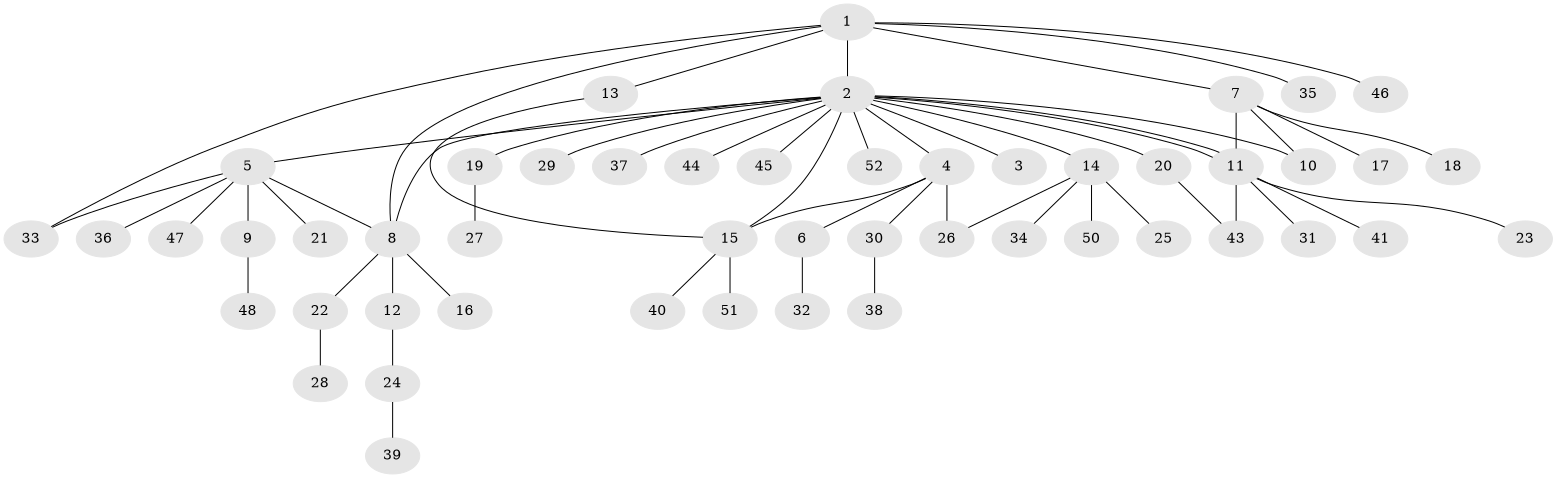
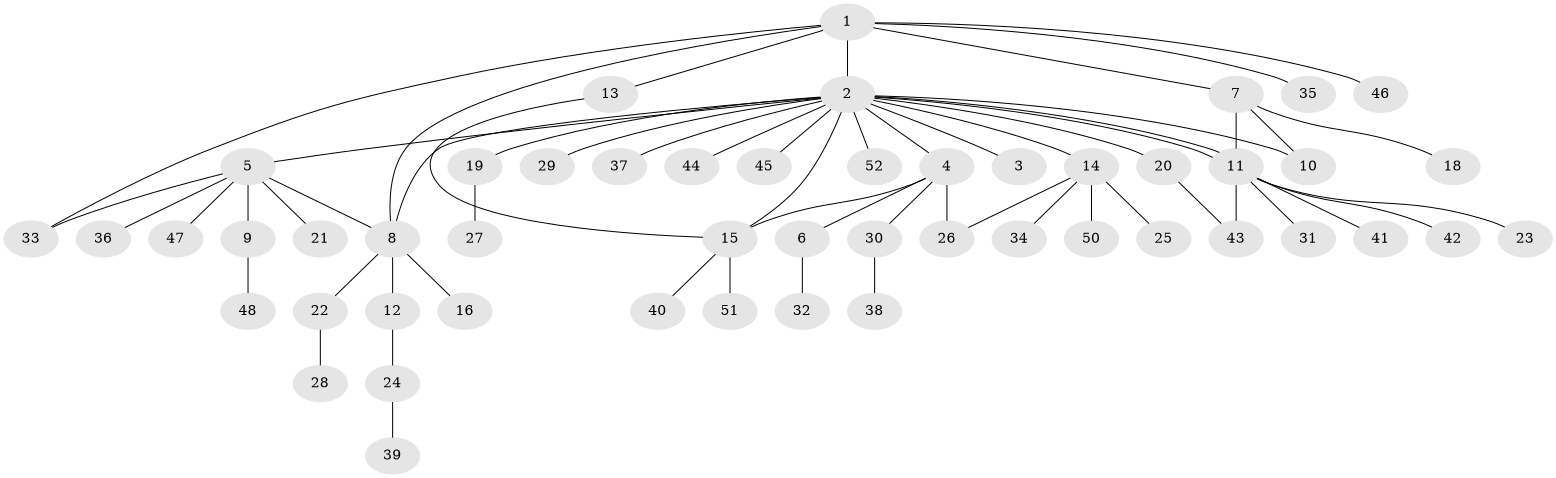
(1381, 167) -> none
none -> (1453, 239)
